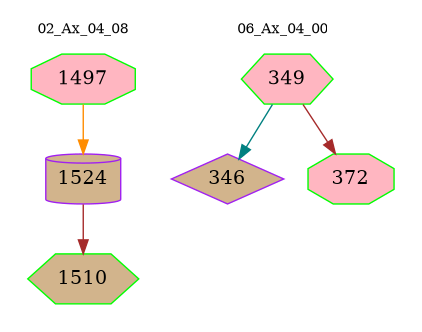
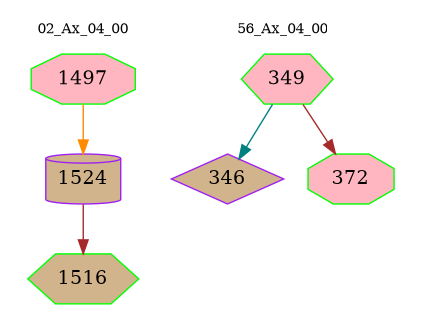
(83, 30) -> (83, 30)
(283, 30) -> (283, 30)
(83, 279) -> (83, 279)
